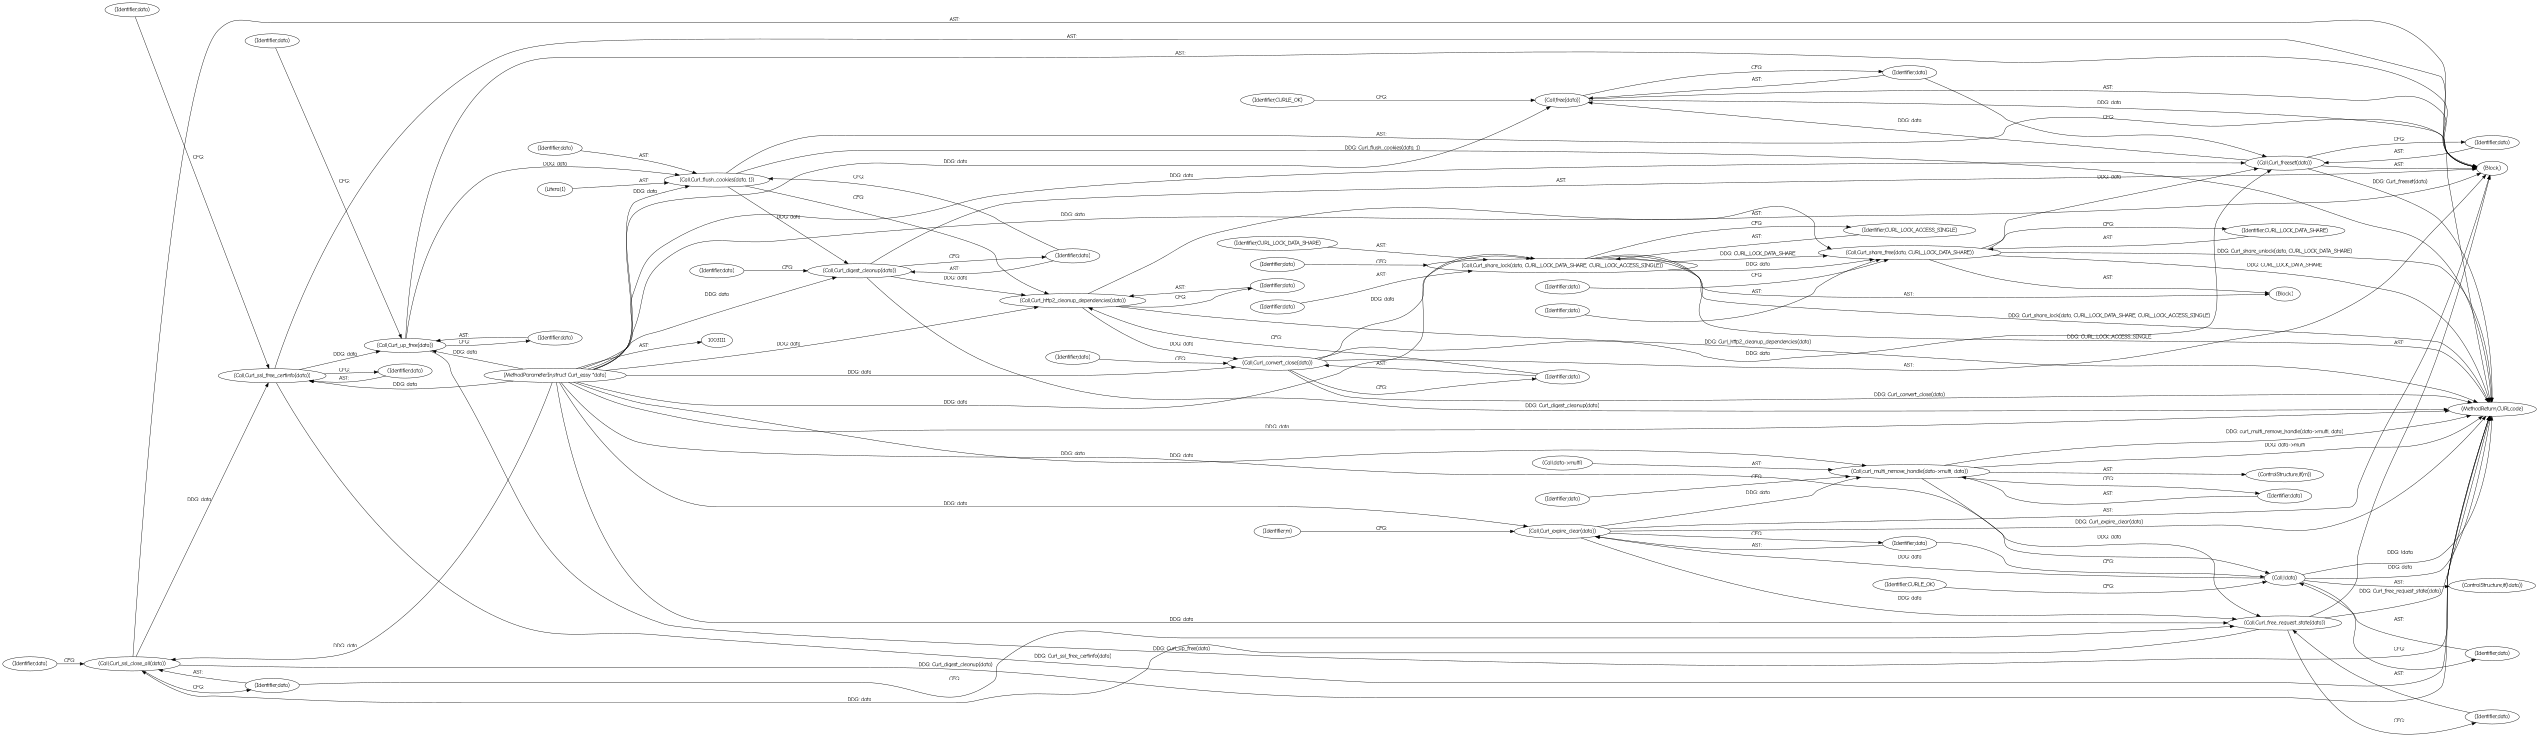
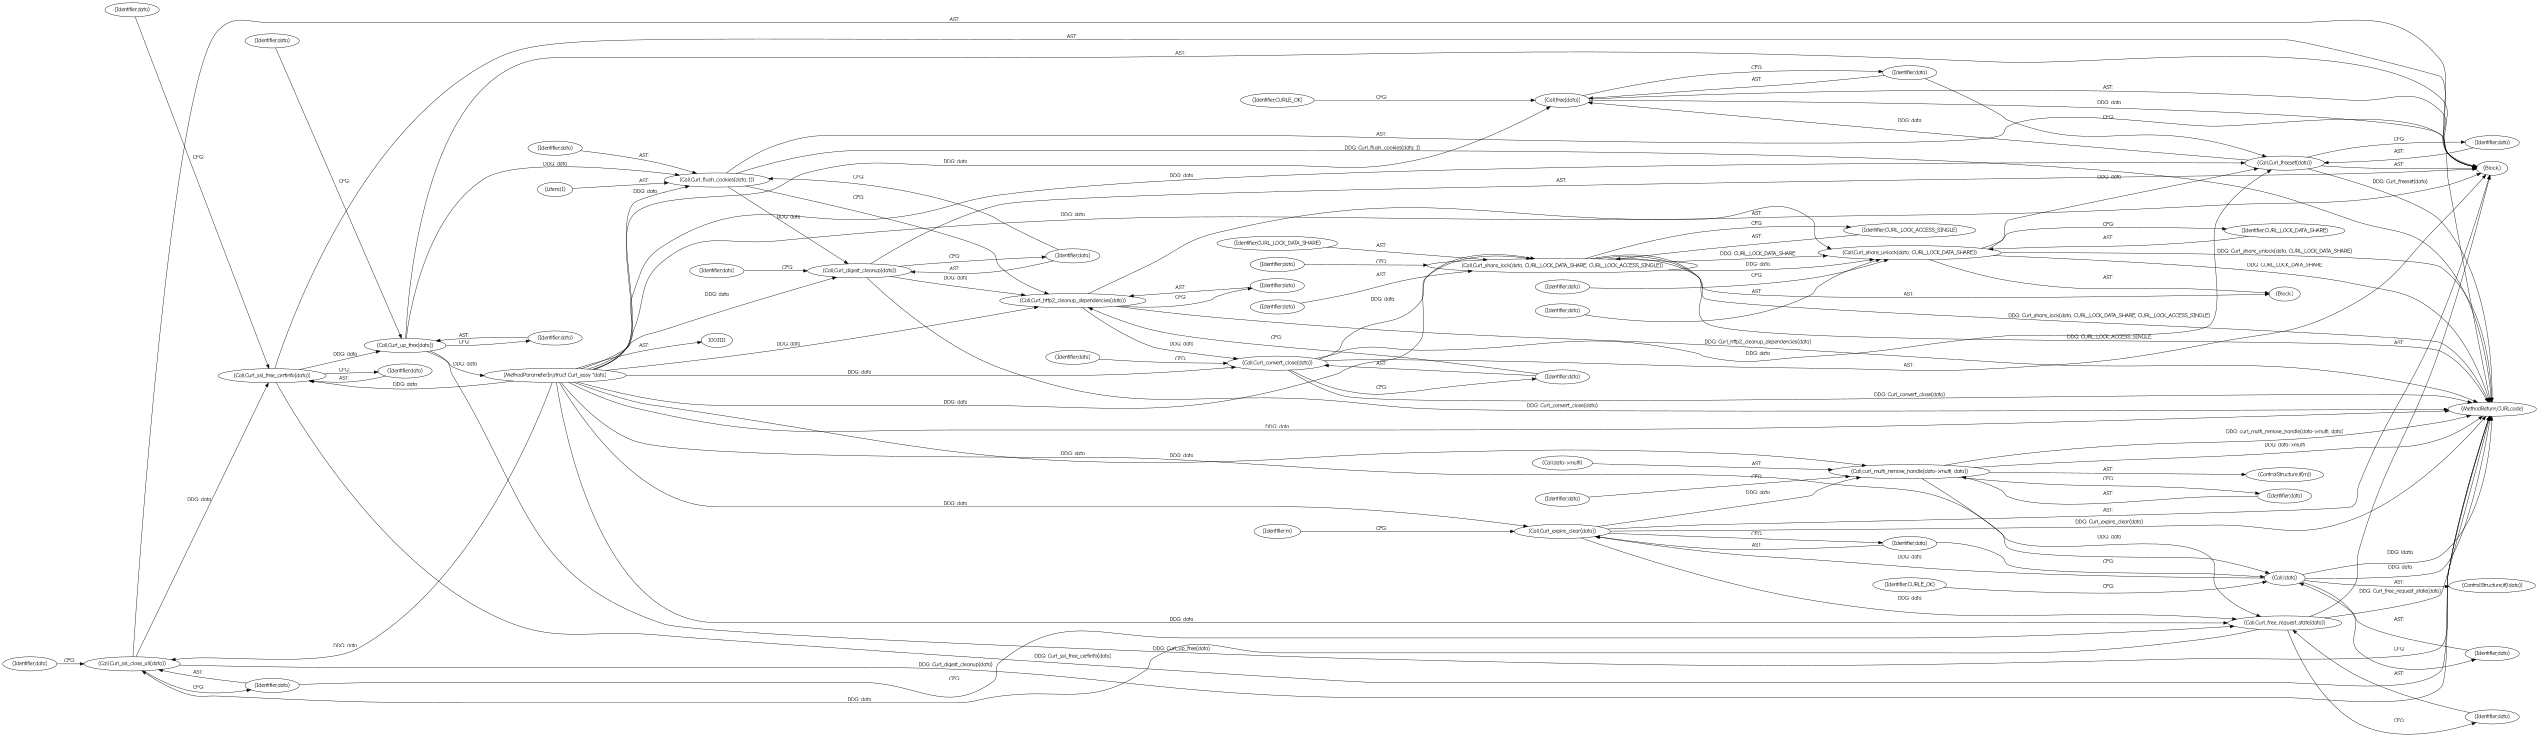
(1910, 253) -> (1910, 253)
(480, 360) -> (453, 367)
(1562, 406) -> (1562, 406)
